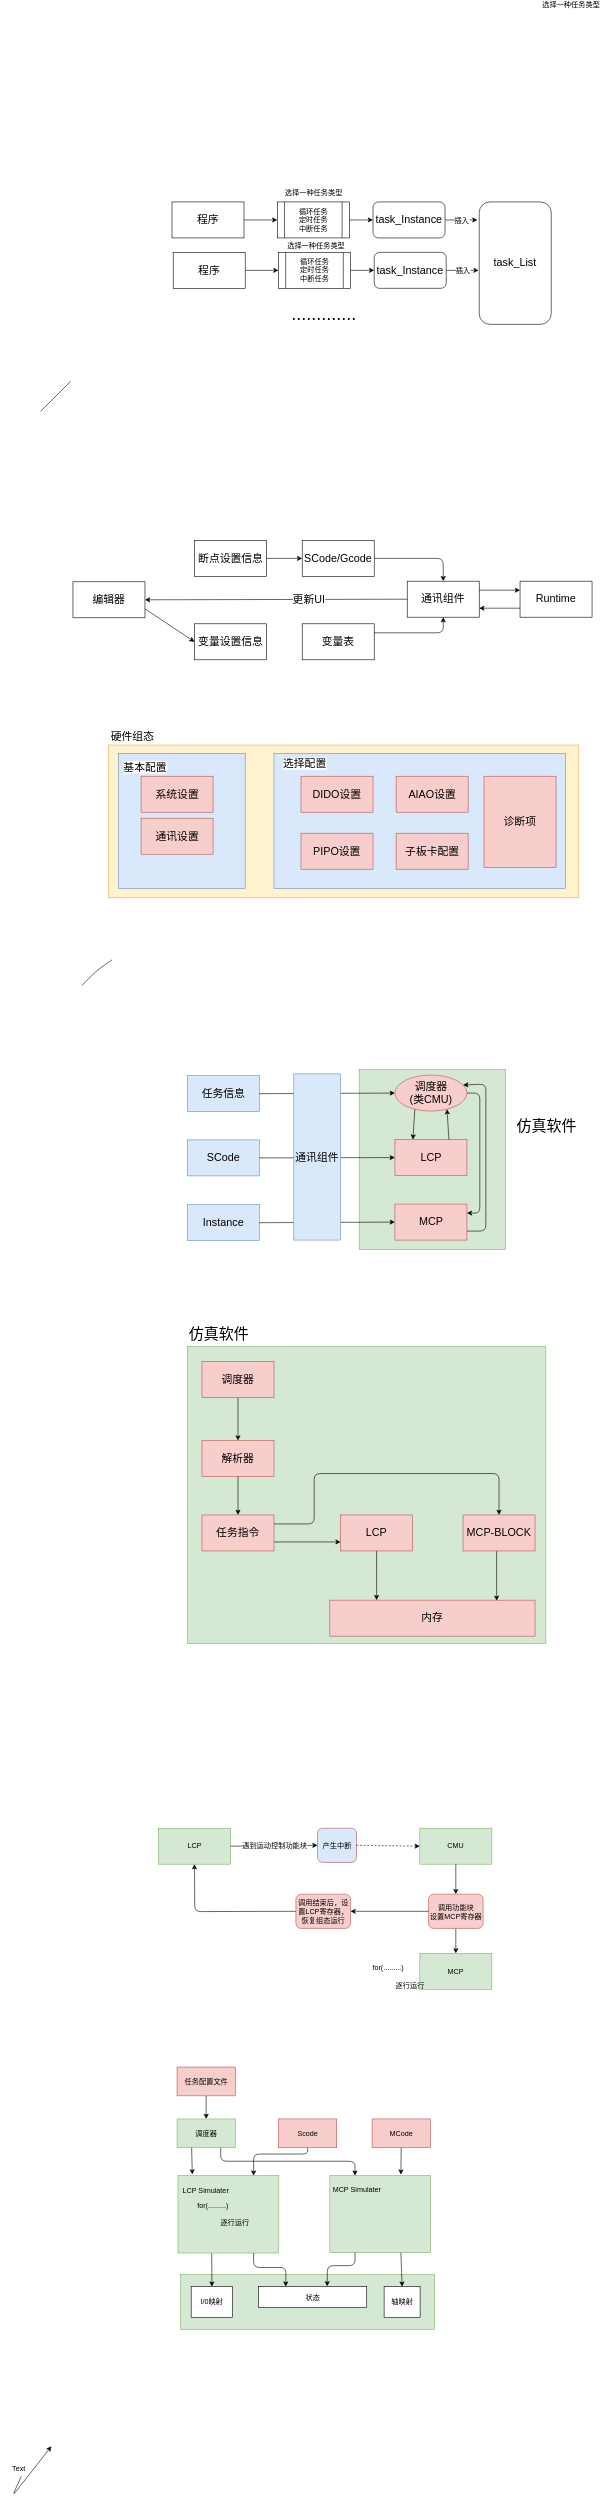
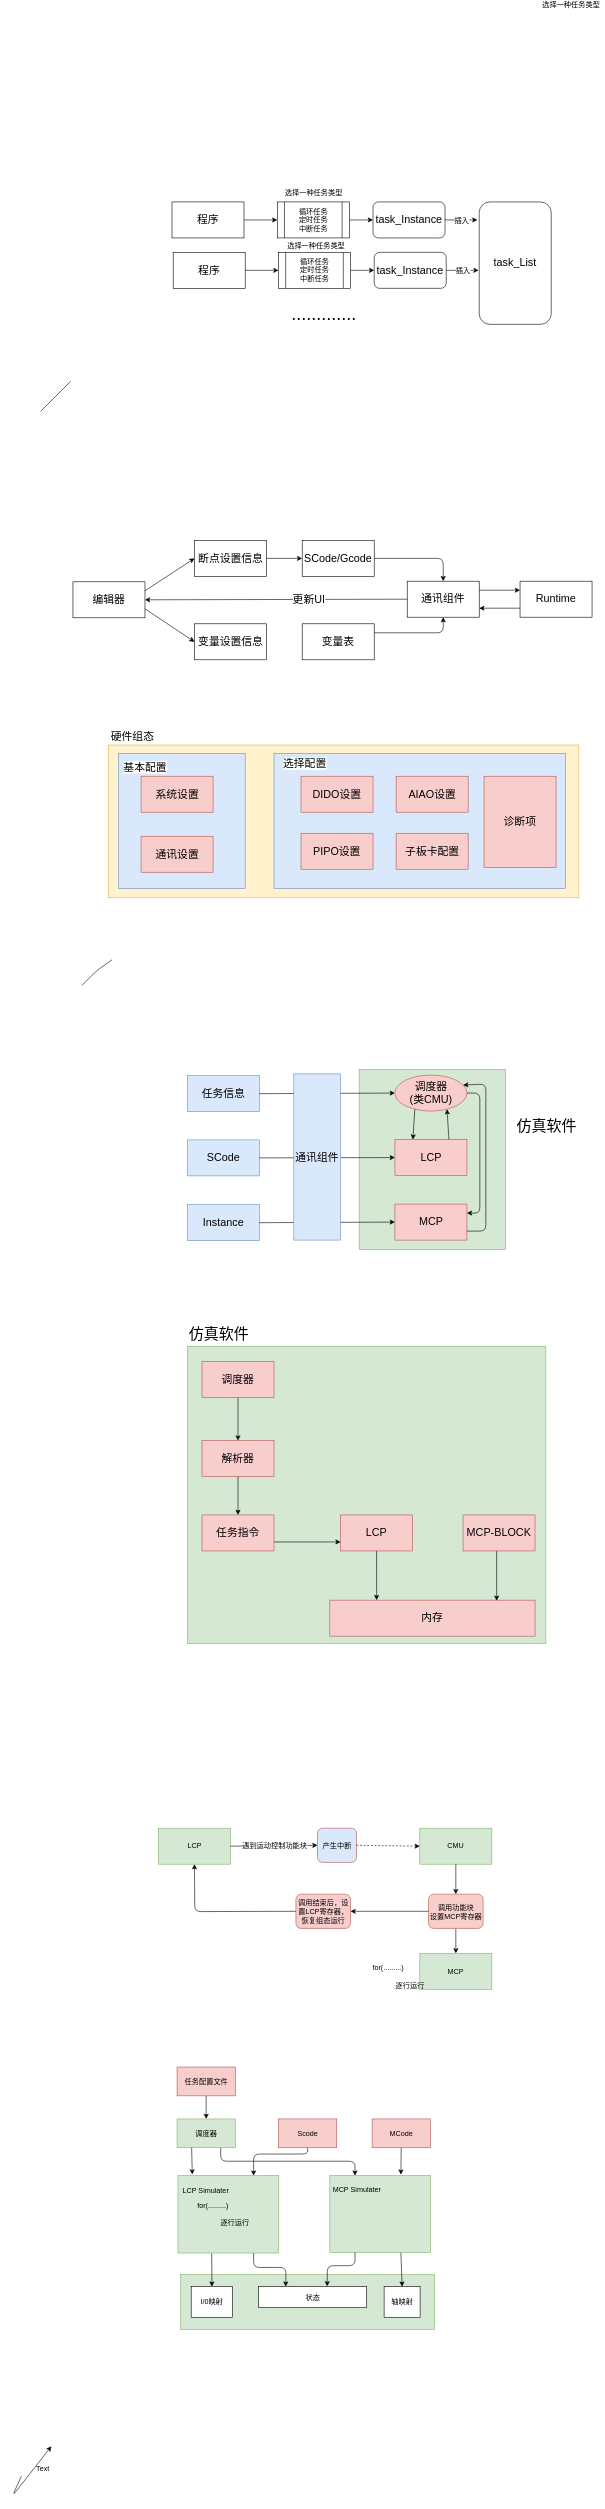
none -> (168, 575)
(177, 836) -> (177, 854)
(405, 1473) -> none
(21, 2466) -> (45, 2466)
